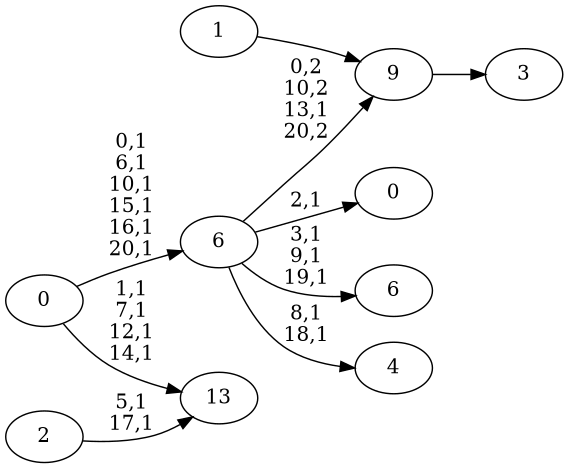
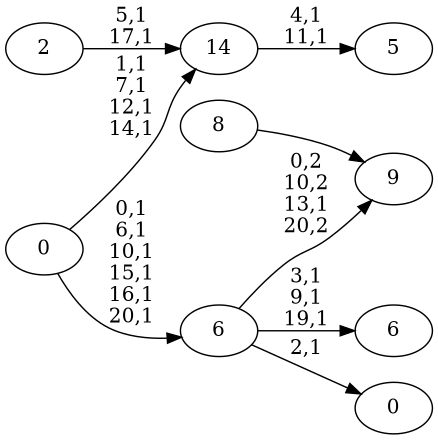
(219, 32) -> (219, 126)
none -> (394, 49)
(524, 74) -> none
(394, 368) -> none
(219, 398) -> (219, 49)
